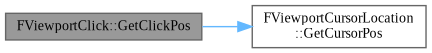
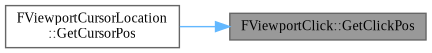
(220, 27) -> (197, 27)
